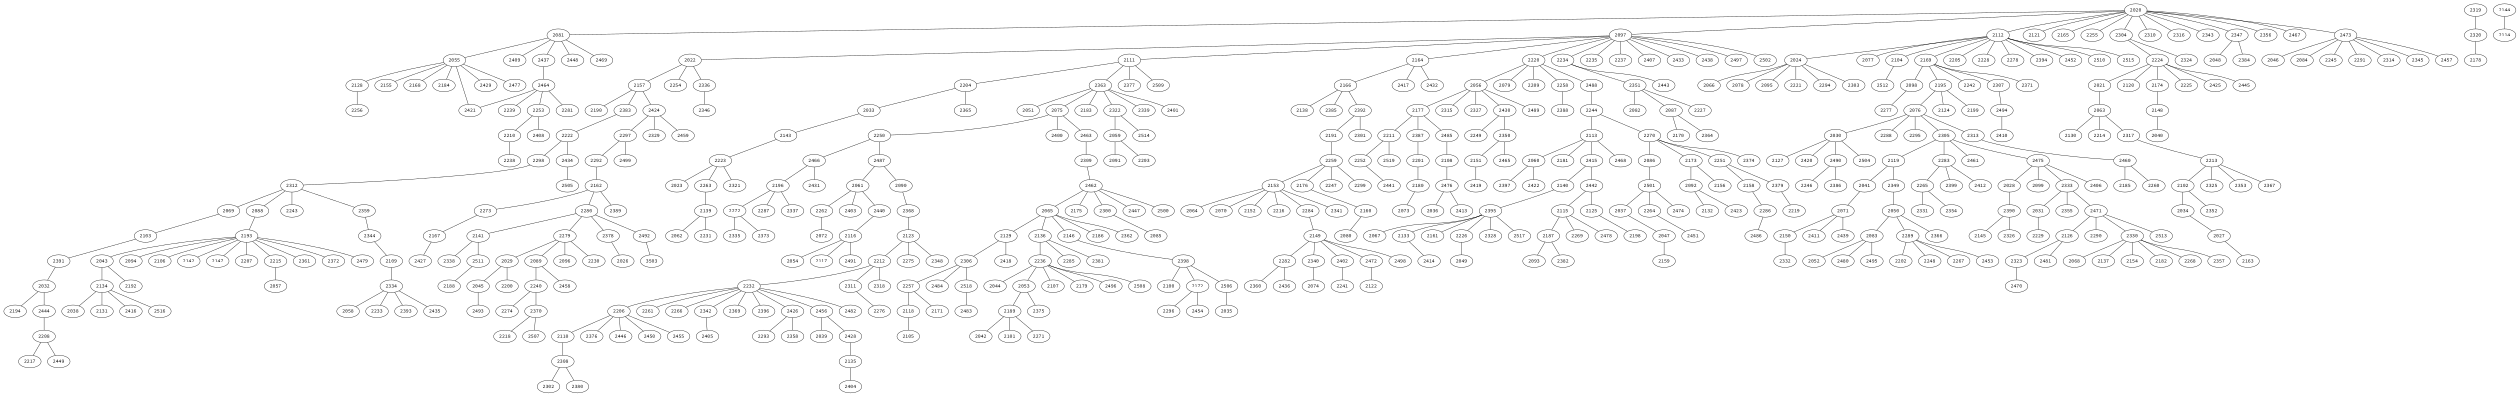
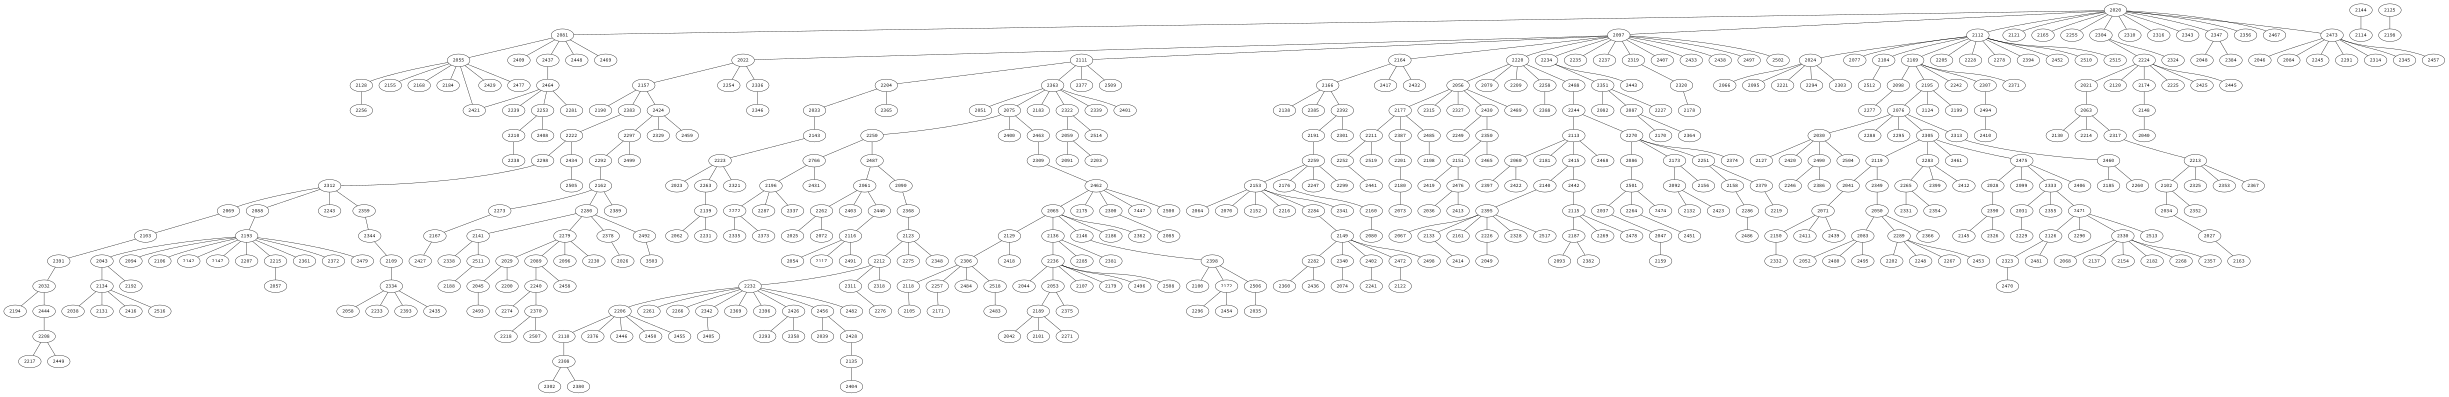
none -> (1626, 48)
(1738, 85) -> none
(814, 161) -> (814, 161)
(1447, 173) -> (1458, 173)
(1592, 198) -> none
none -> (793, 236)
(908, 299) -> (937, 274)
